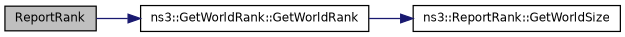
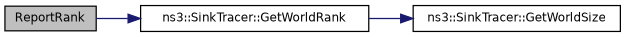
(255, 18) -> (255, 18)
(517, 18) -> (517, 18)
